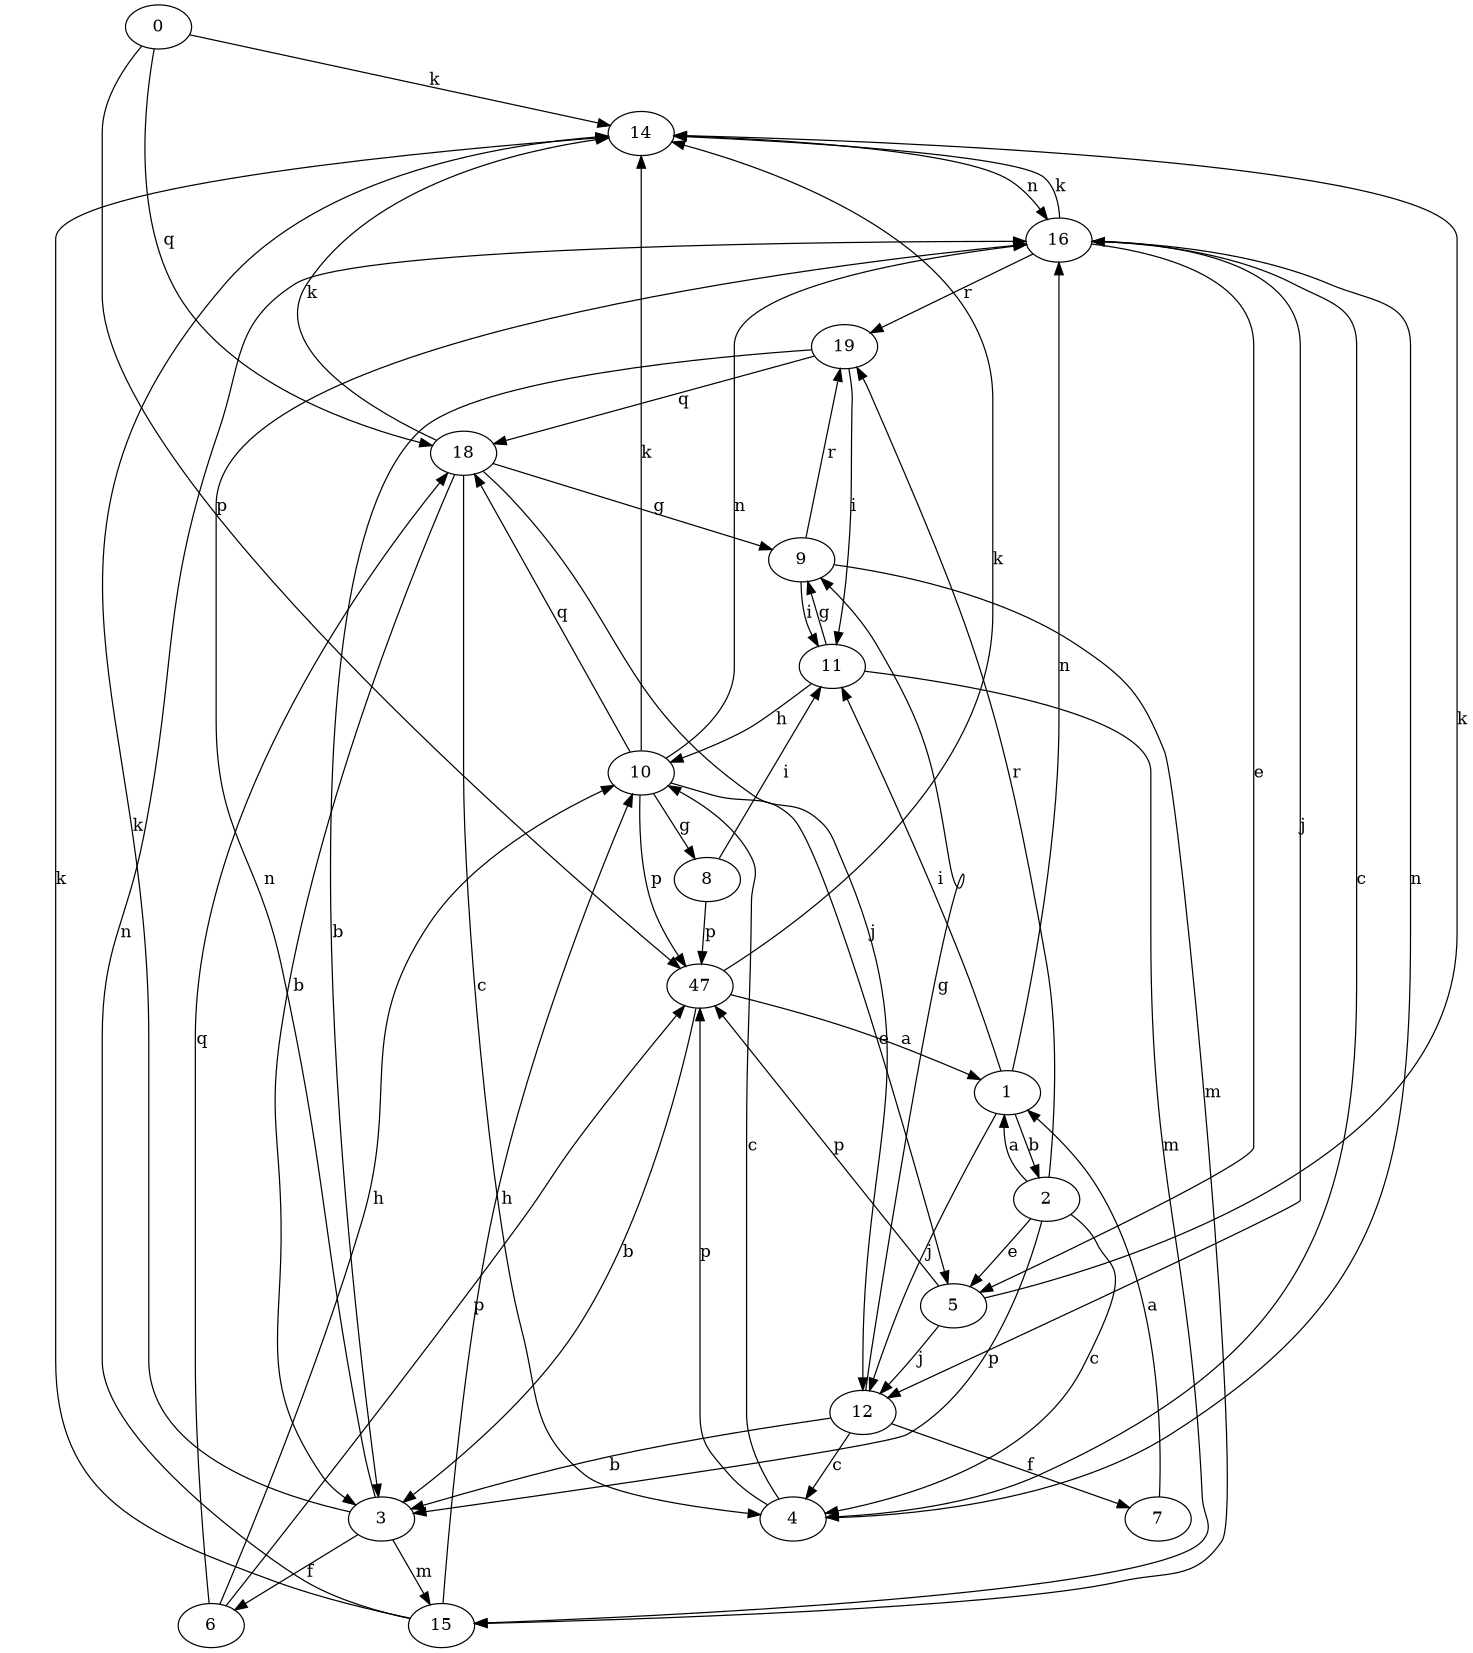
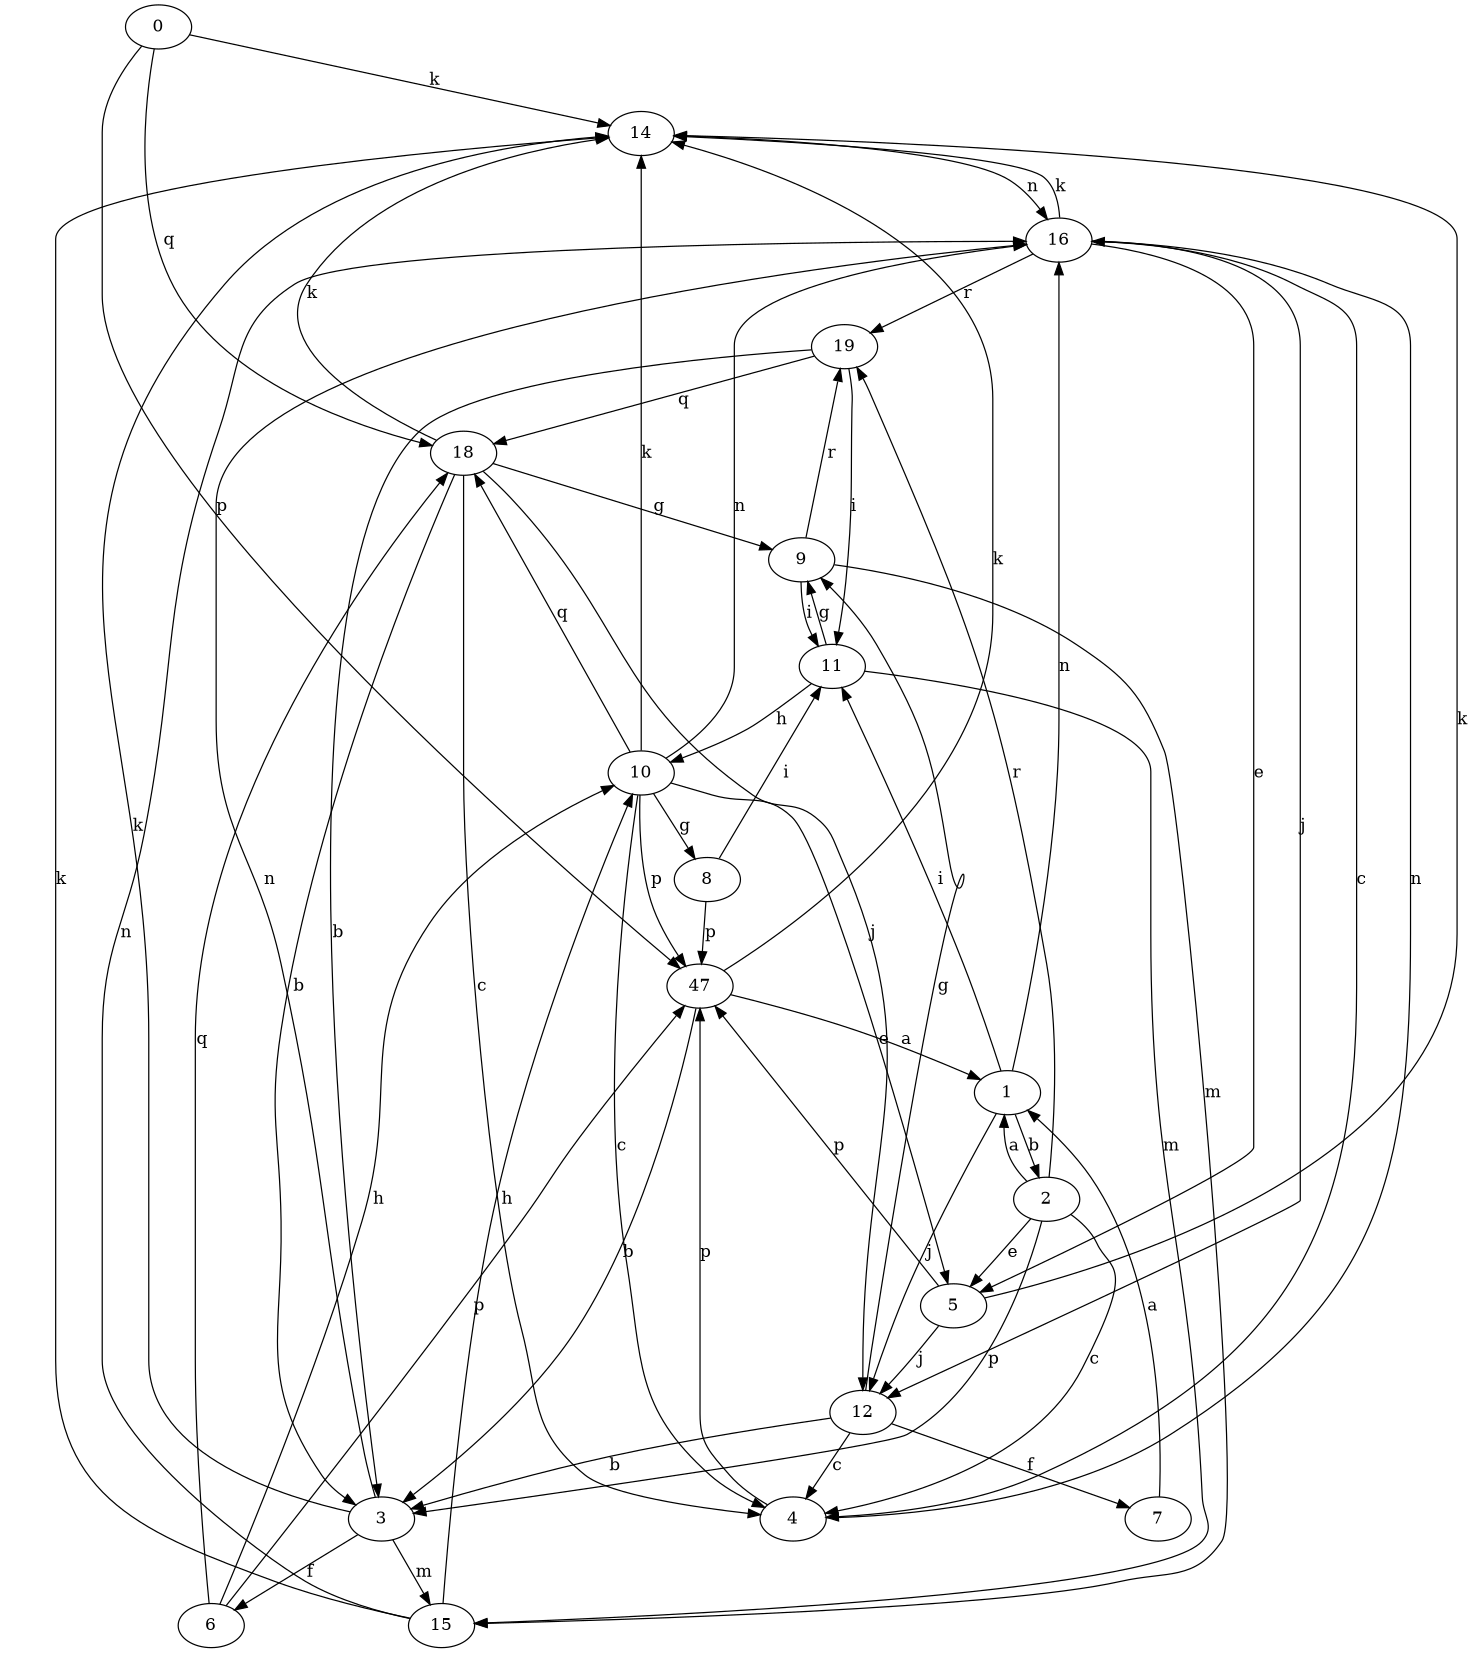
(747, 1132) -> (617, 1172)
